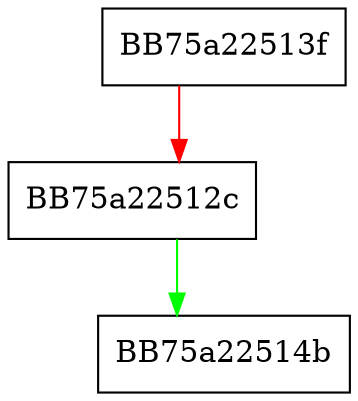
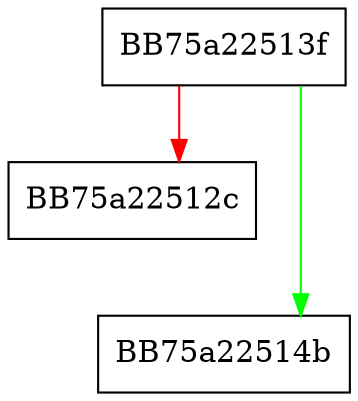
(177, 266) -> (301, 190)
